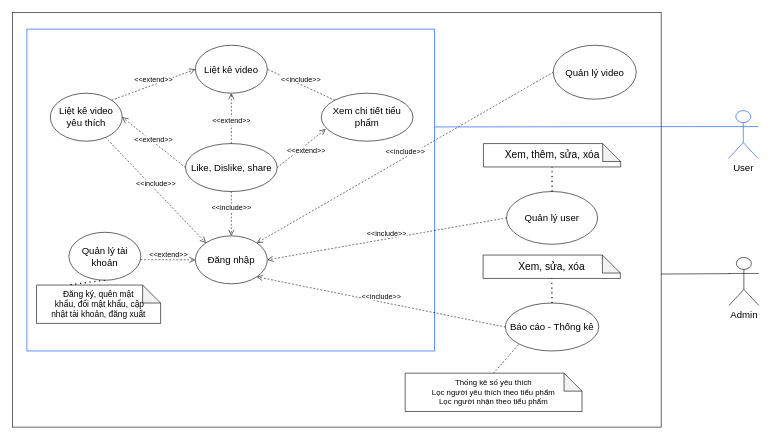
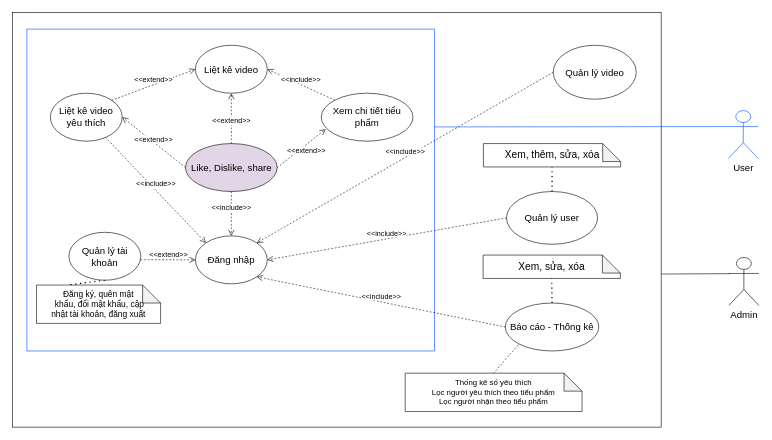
(270, 71) -> (271, 71)
(231, 168) -> (231, 168)
